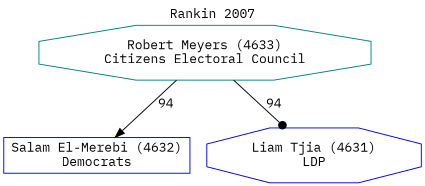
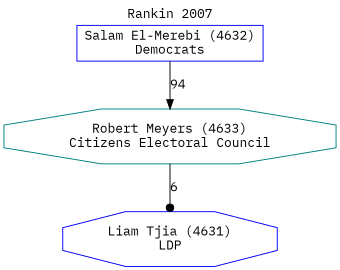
(274, 104) -> (174, 188)
(149, 105) -> (170, 80)
